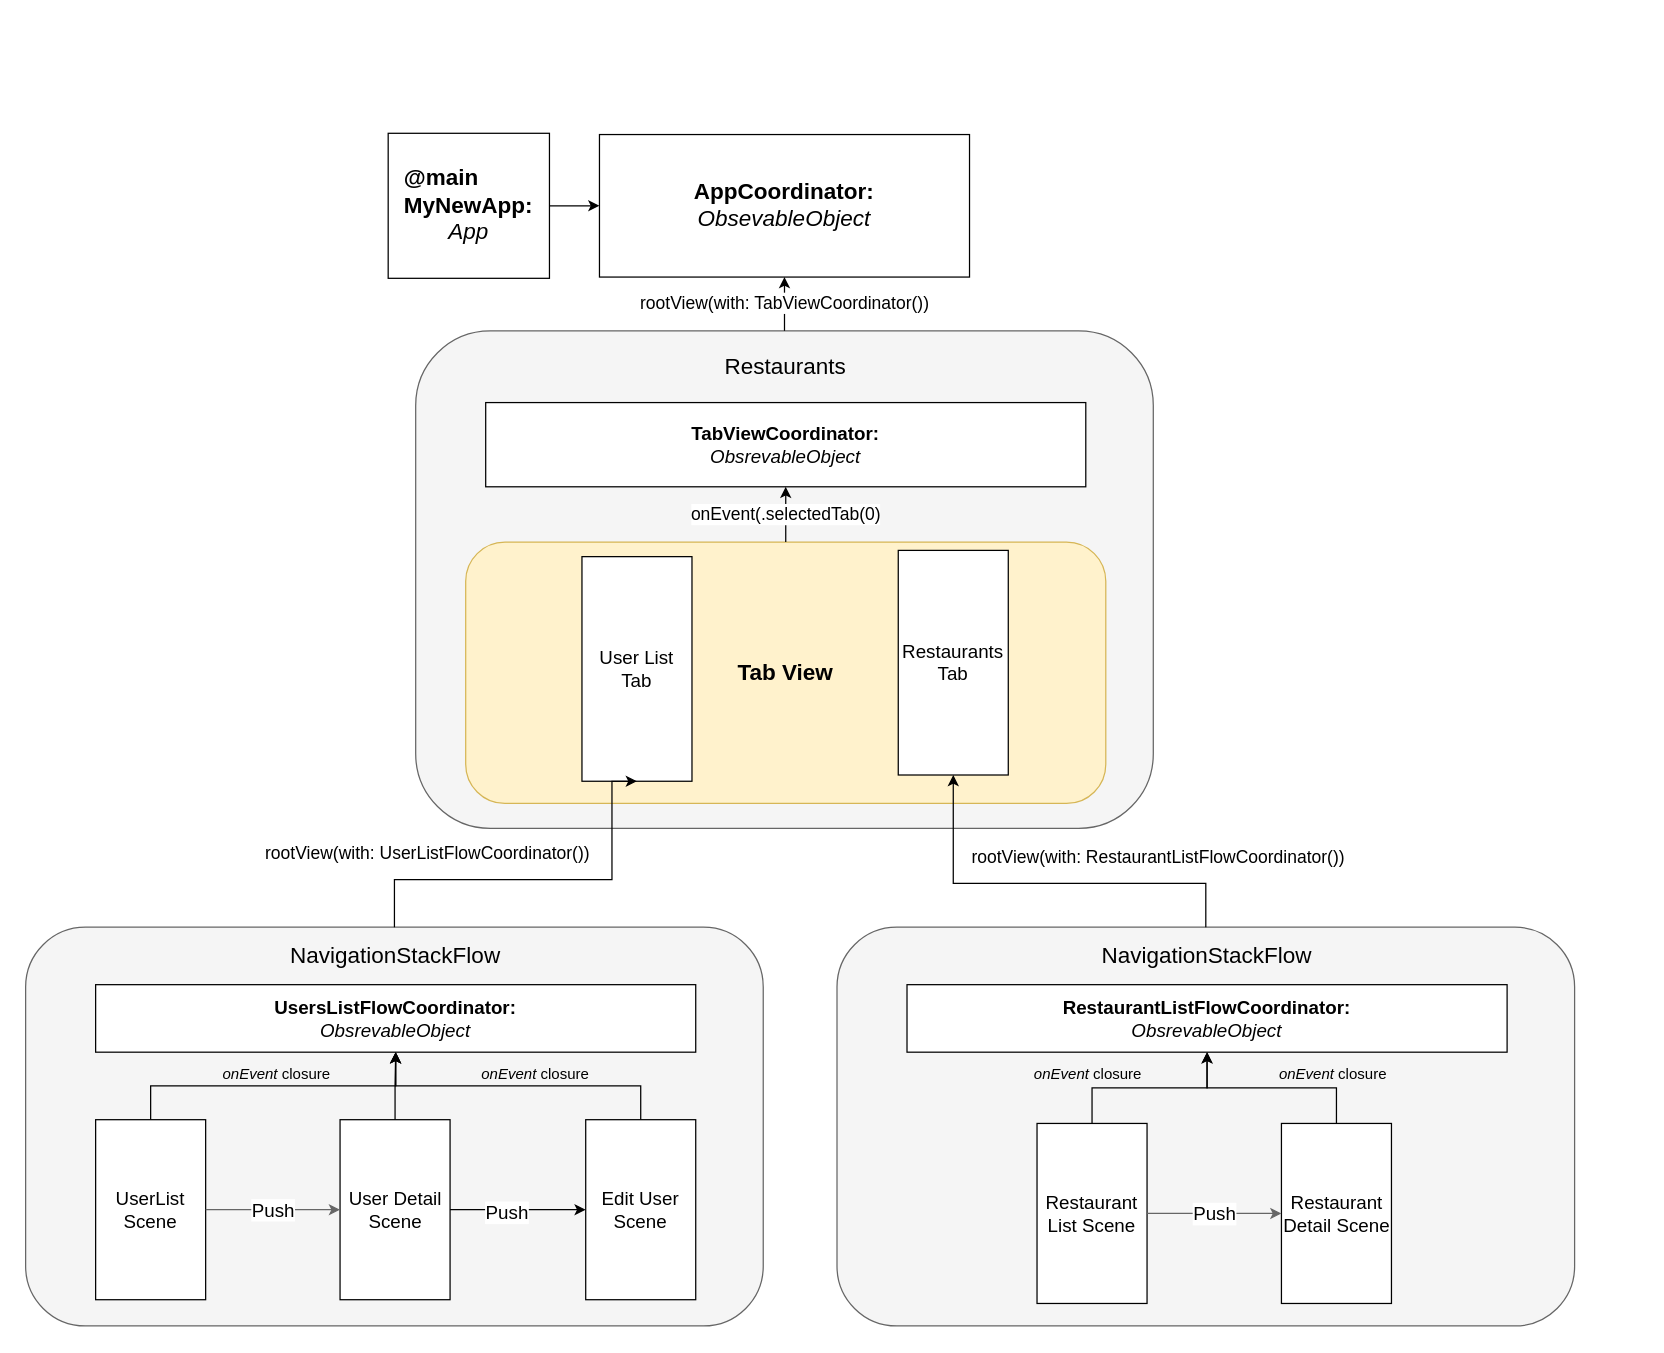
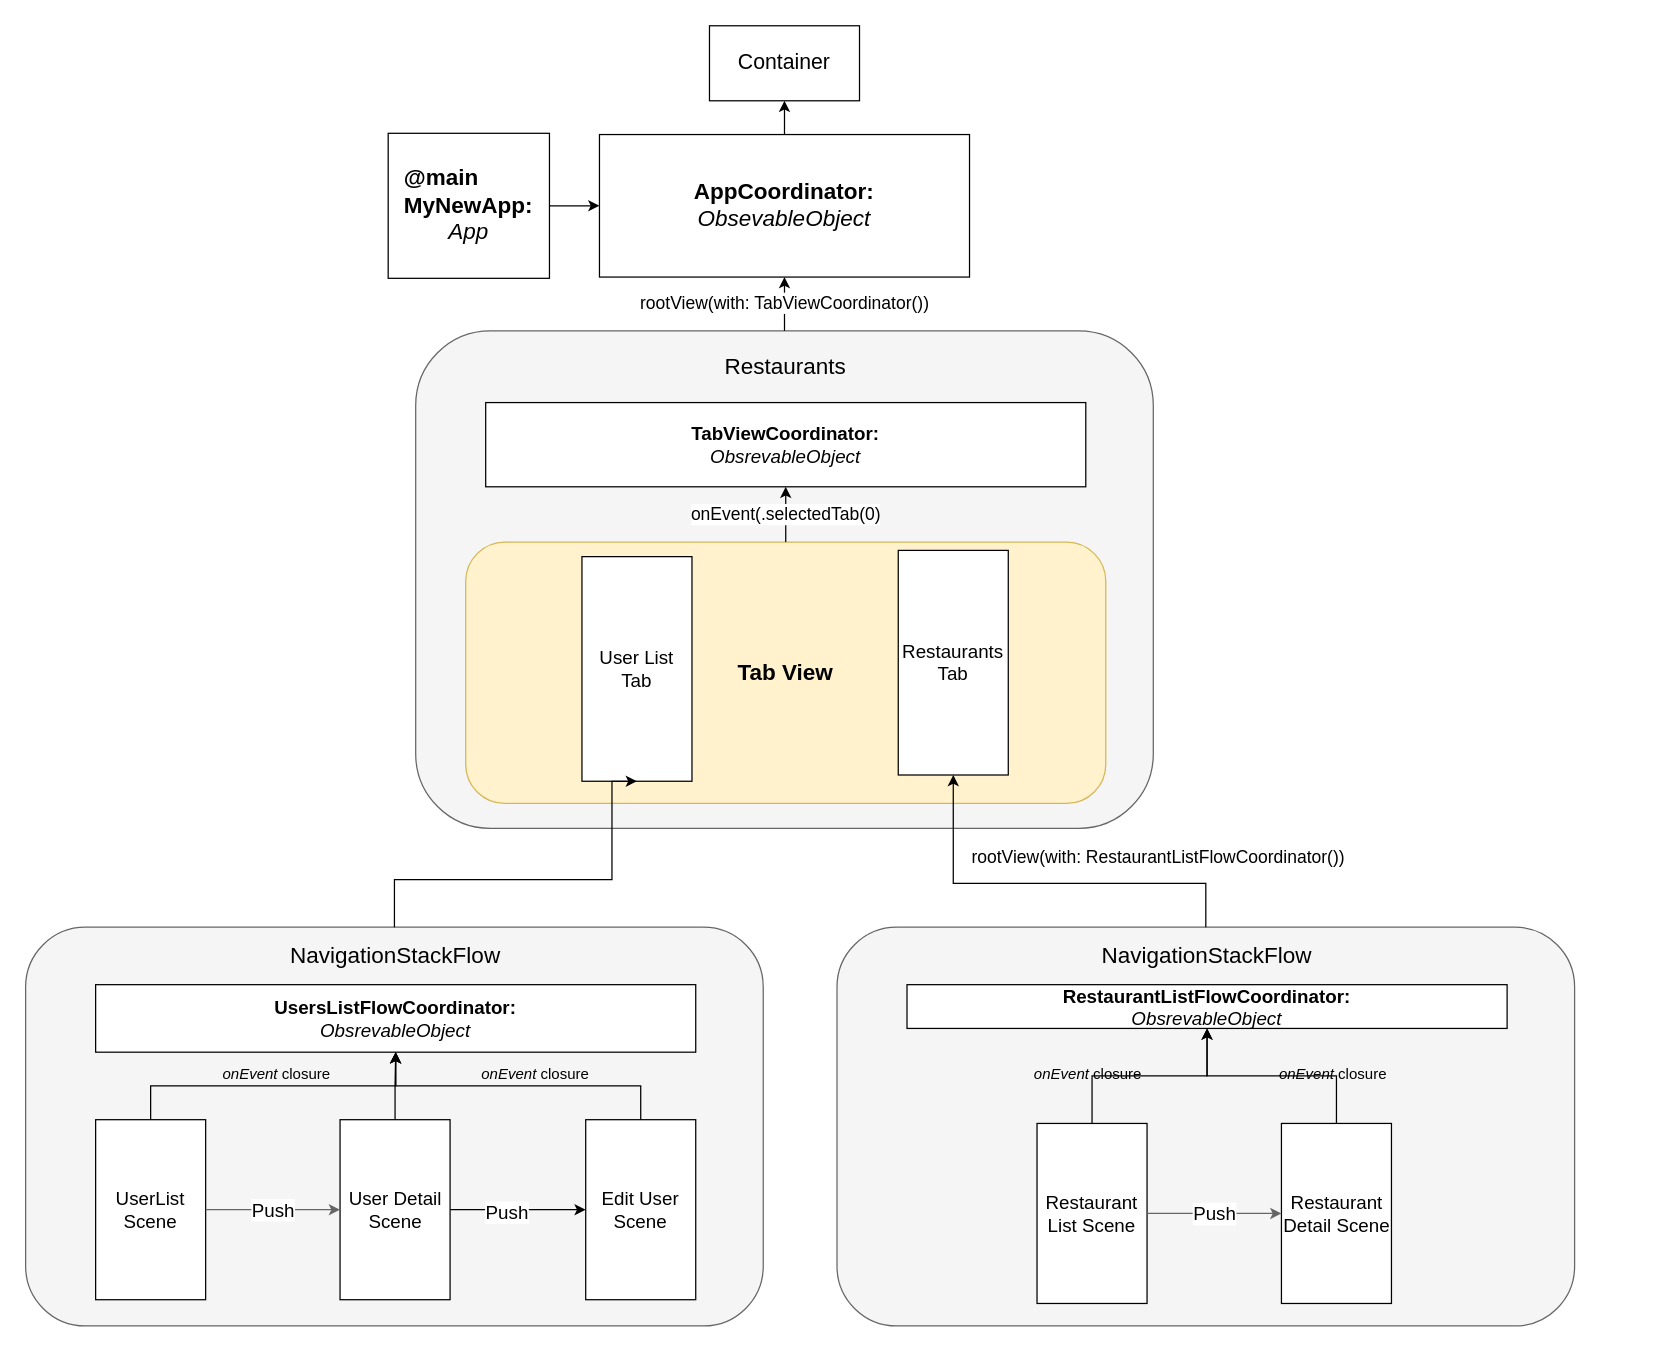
none -> (784, 63)
none -> (784, 113)
(431, 855) -> none
(1207, 1018) -> (1207, 1006)
